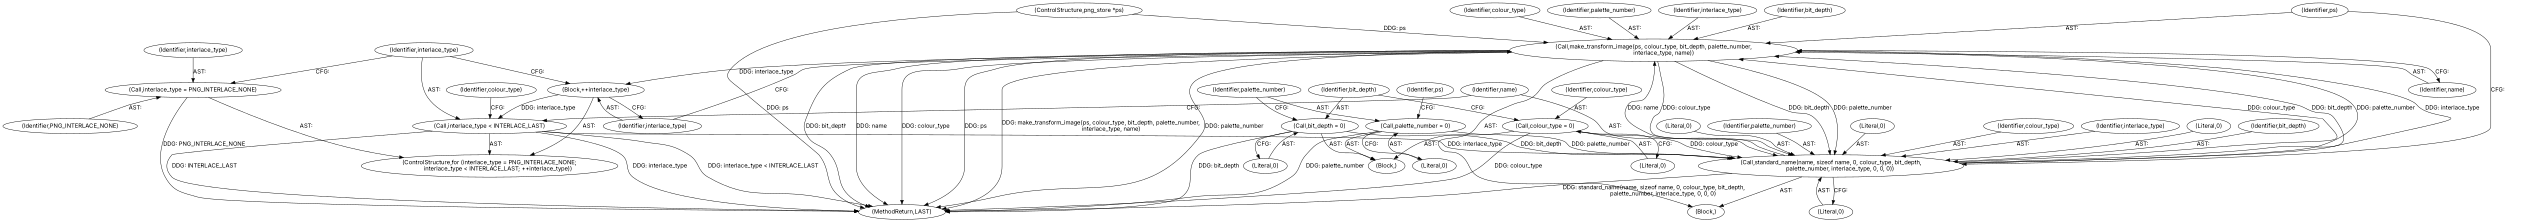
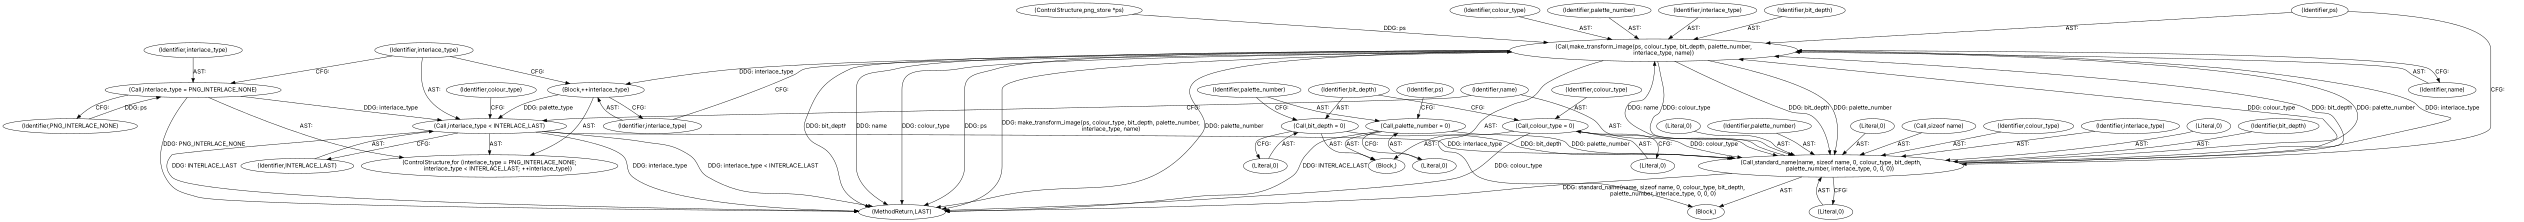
(772, 45) -> none
none -> (103, 102)
(136, 108) -> (136, 108)
none -> (339, 108)
(548, 108) -> (548, 108)
none -> (1939, 126)
none -> (297, 166)
(1335, 166) -> (1335, 166)
(1184, 195) -> none
